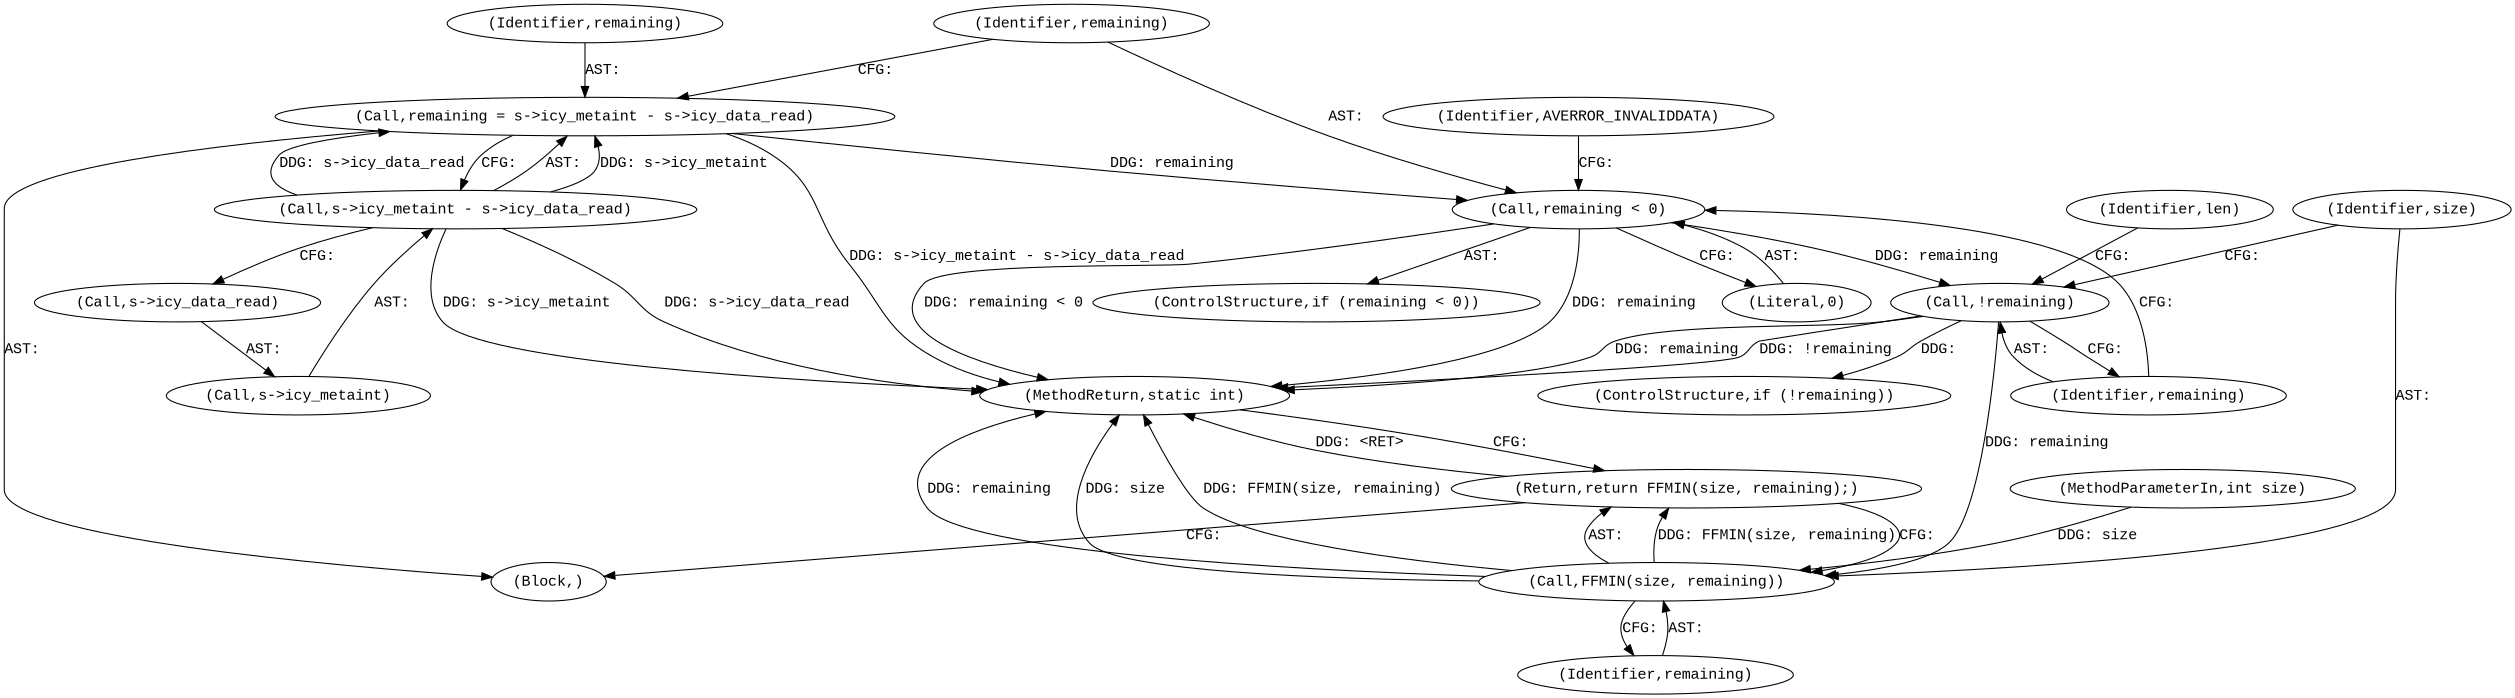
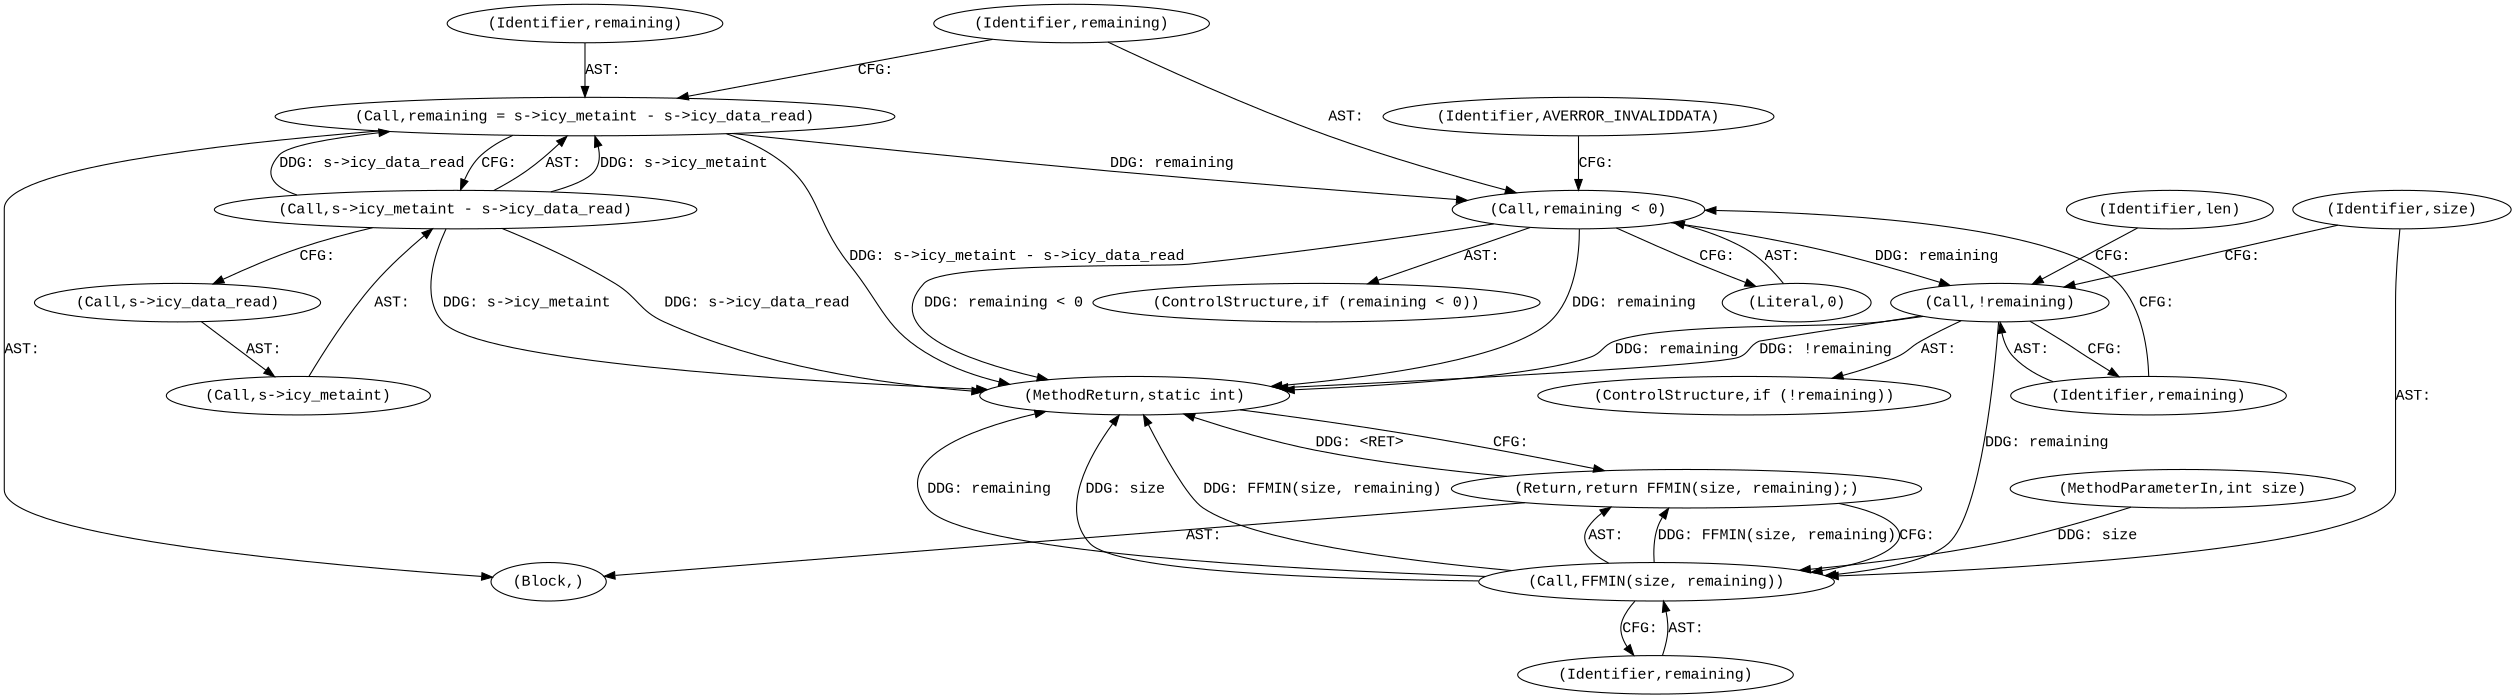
(1943, 349) -> (1943, 349)
(1208, 535) -> (1208, 535)
